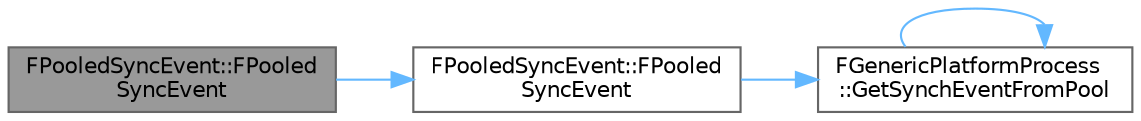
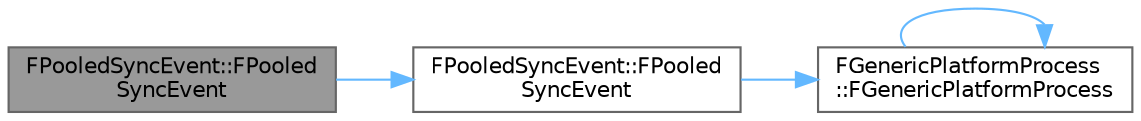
(975, 80) -> (975, 80)
